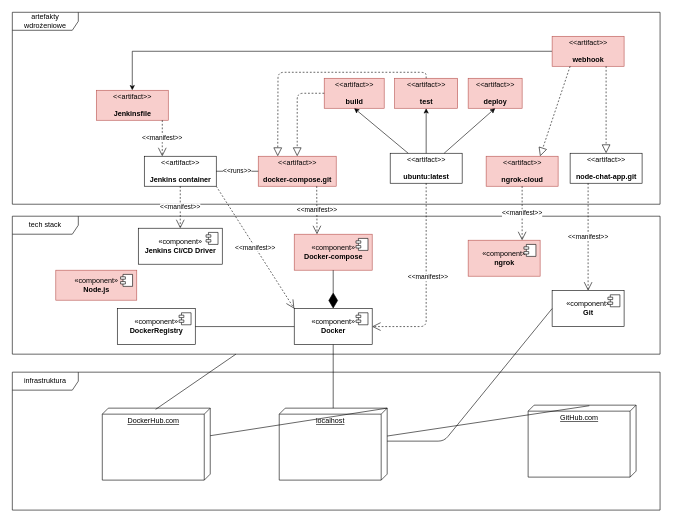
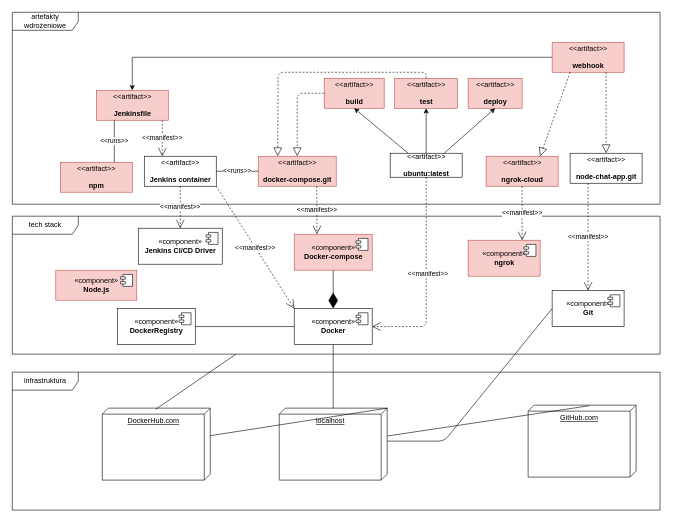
(588, 51) -> (588, 57)
none -> (114, 141)
(426, 168) -> (426, 165)
none -> (96, 177)
